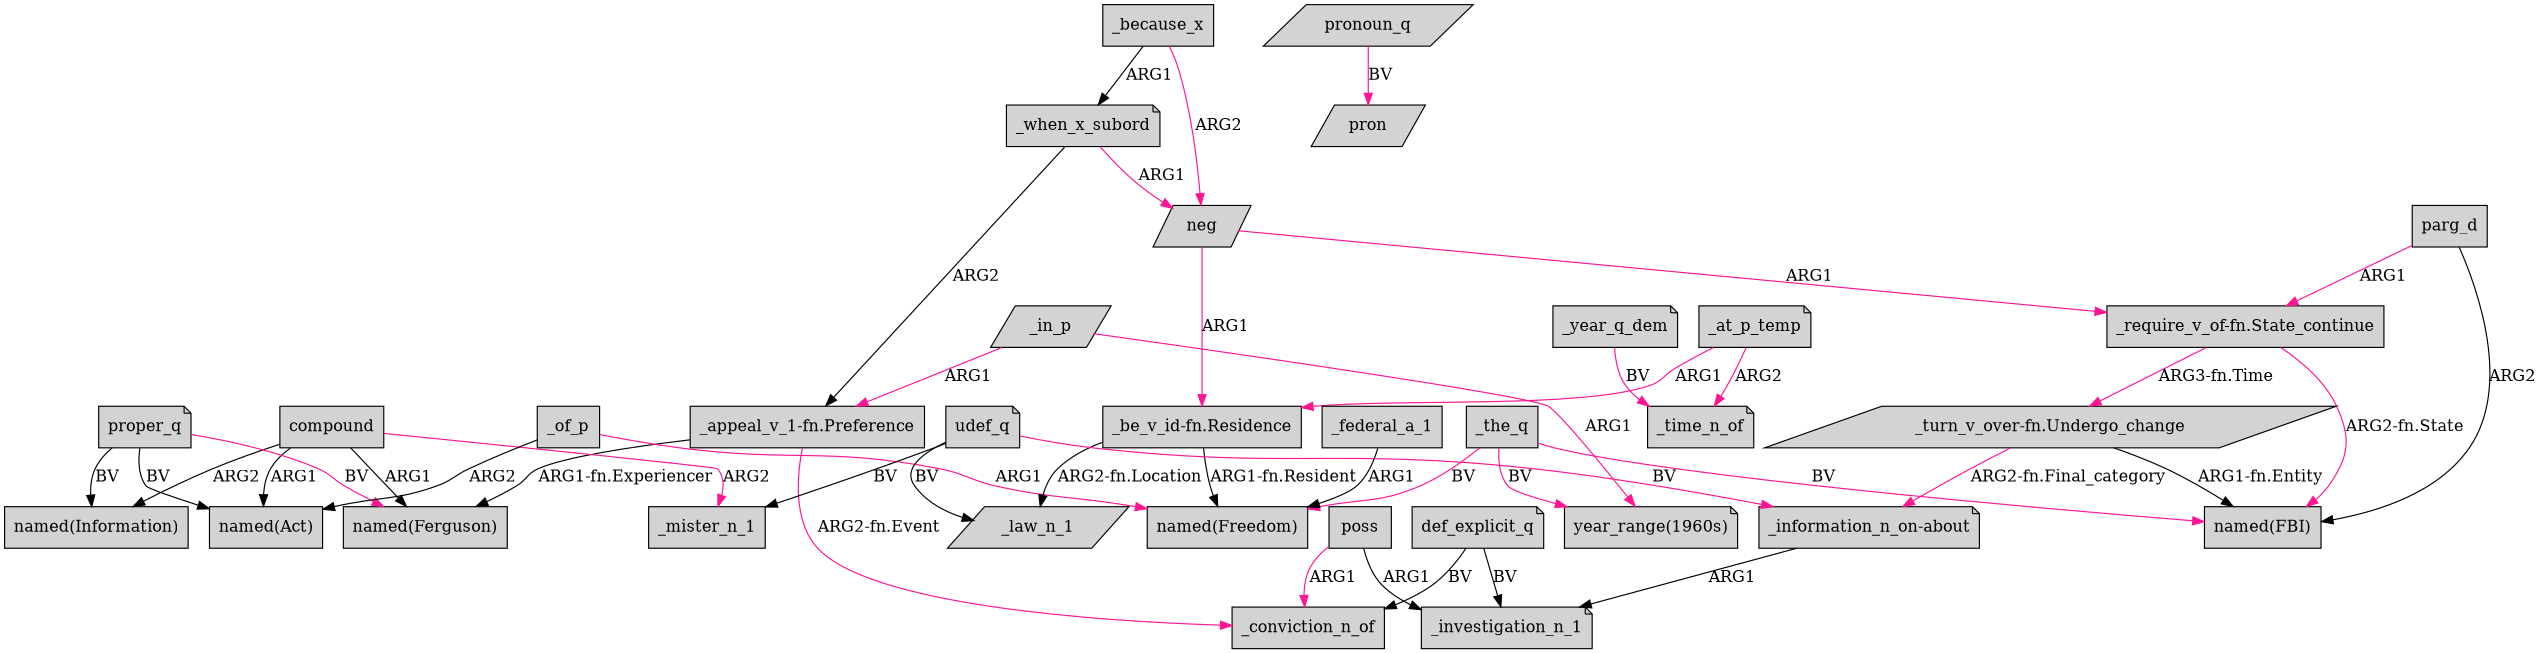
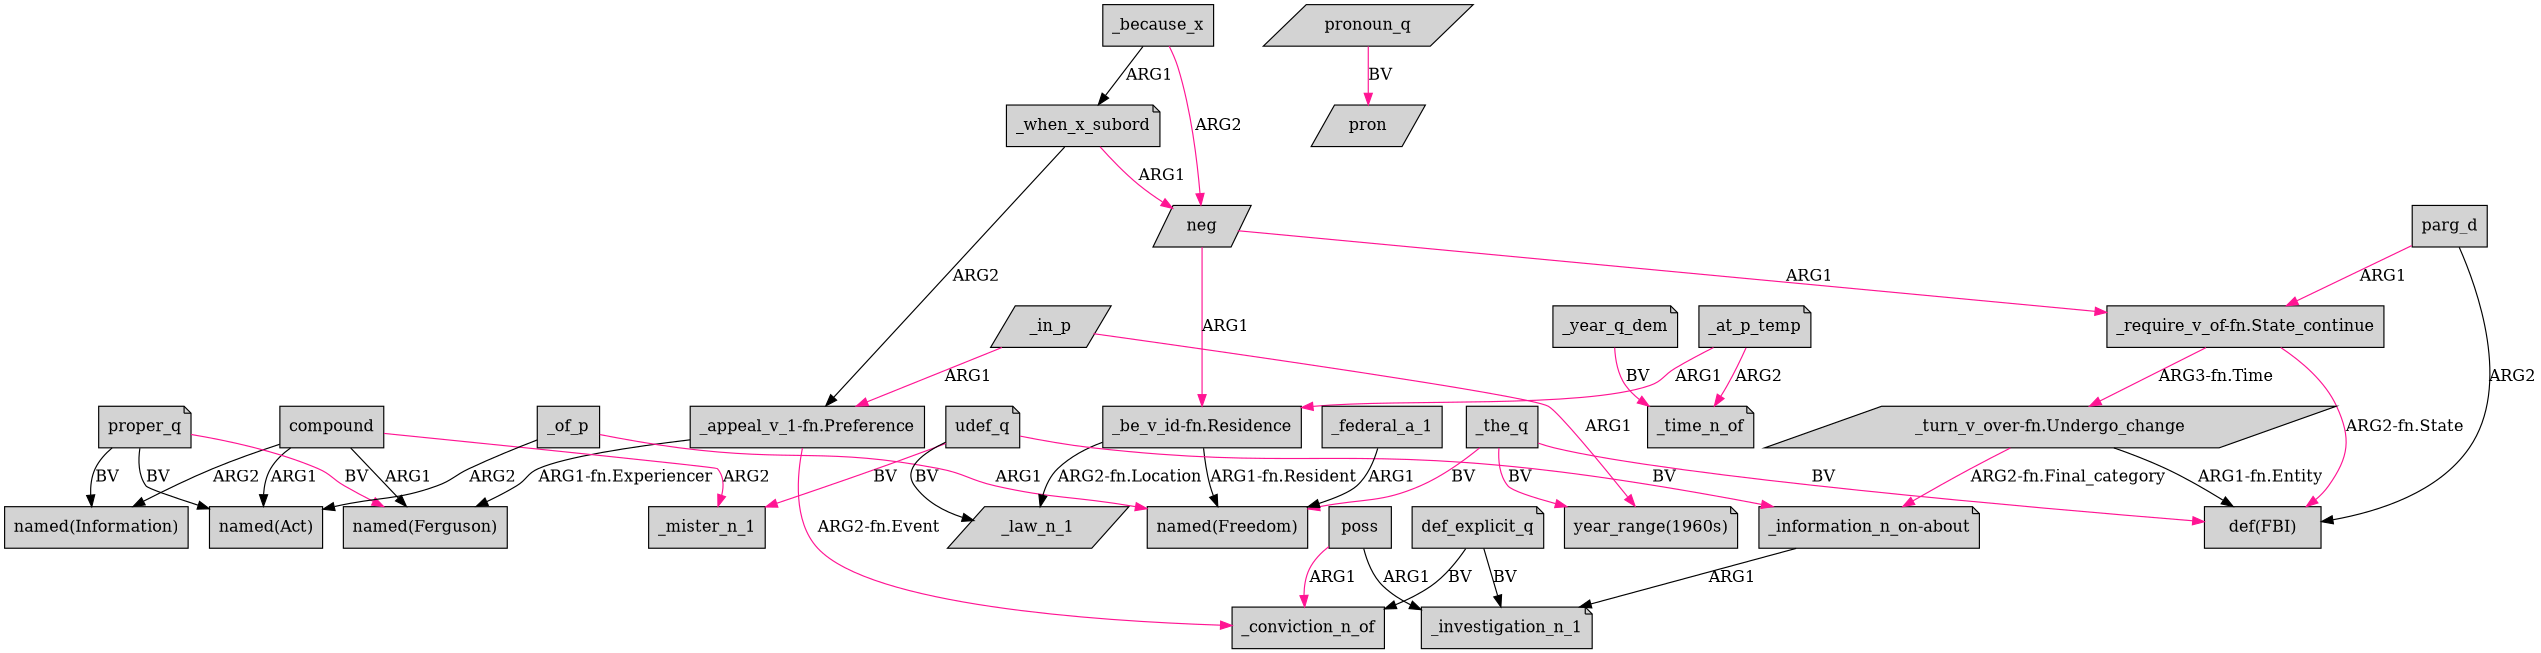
(862, 474) -> (862, 474)
(2263, 527) -> (2263, 527)
